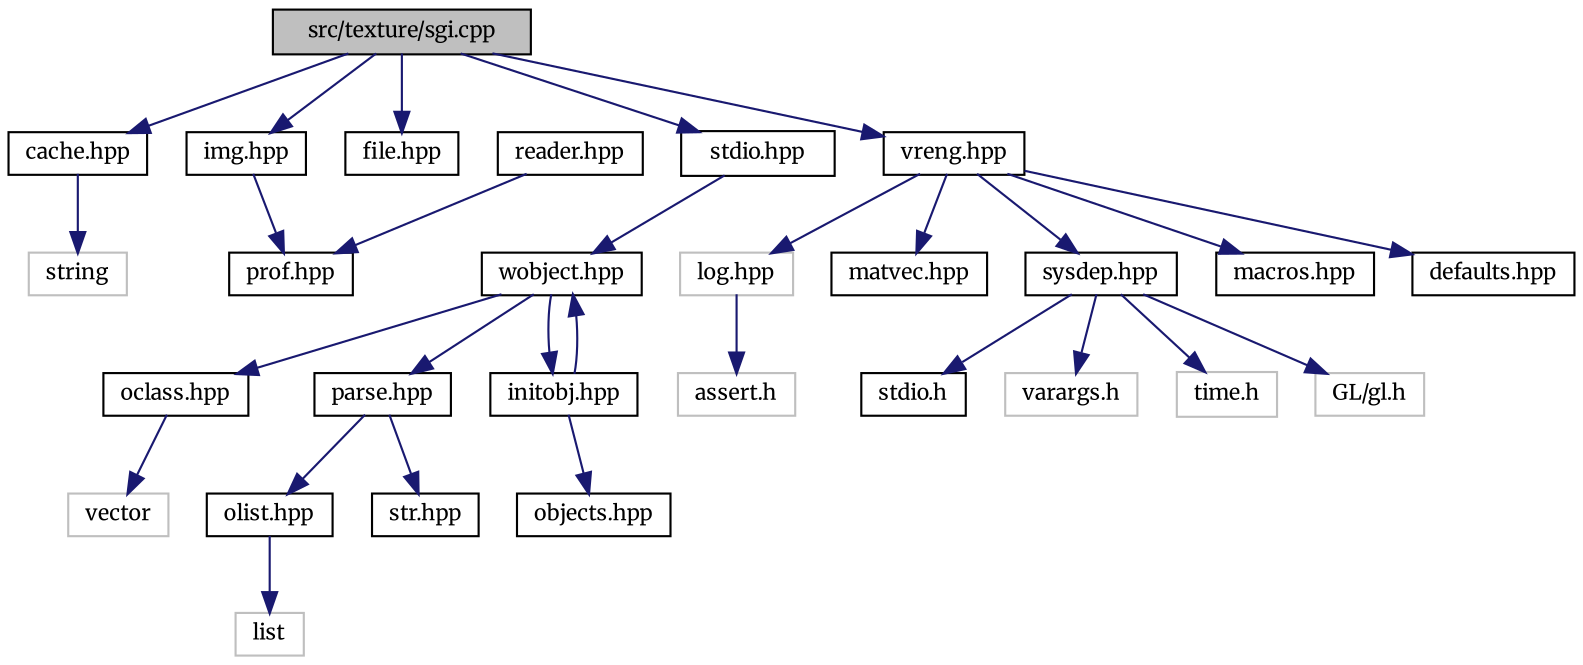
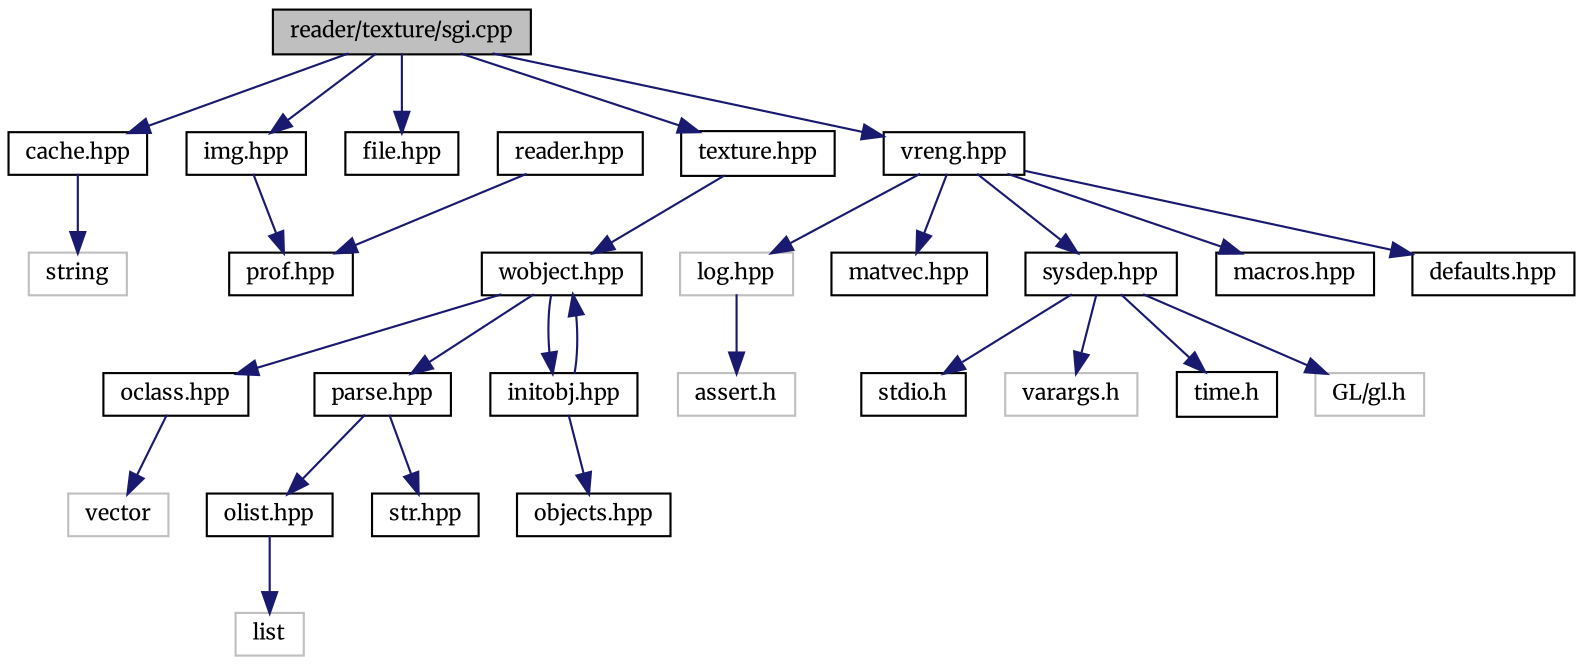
(402, 32) -> (402, 32)
(758, 154) -> (758, 154)
(1227, 394) -> (1227, 394)
